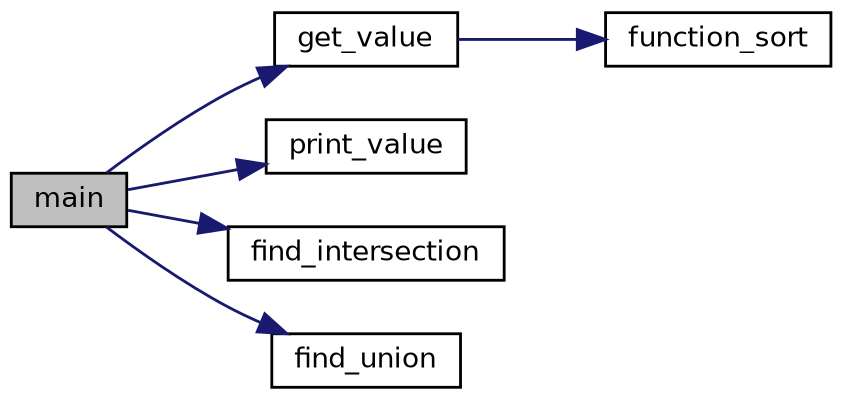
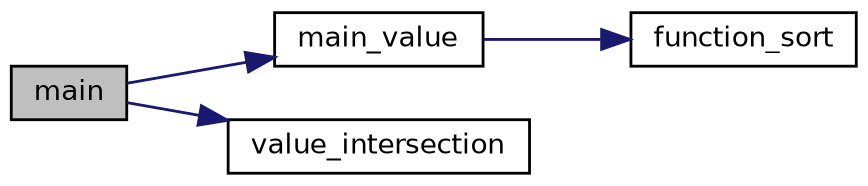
(366, 39) -> (379, 39)
(366, 146) -> none
(366, 254) -> (379, 146)
(366, 361) -> none
